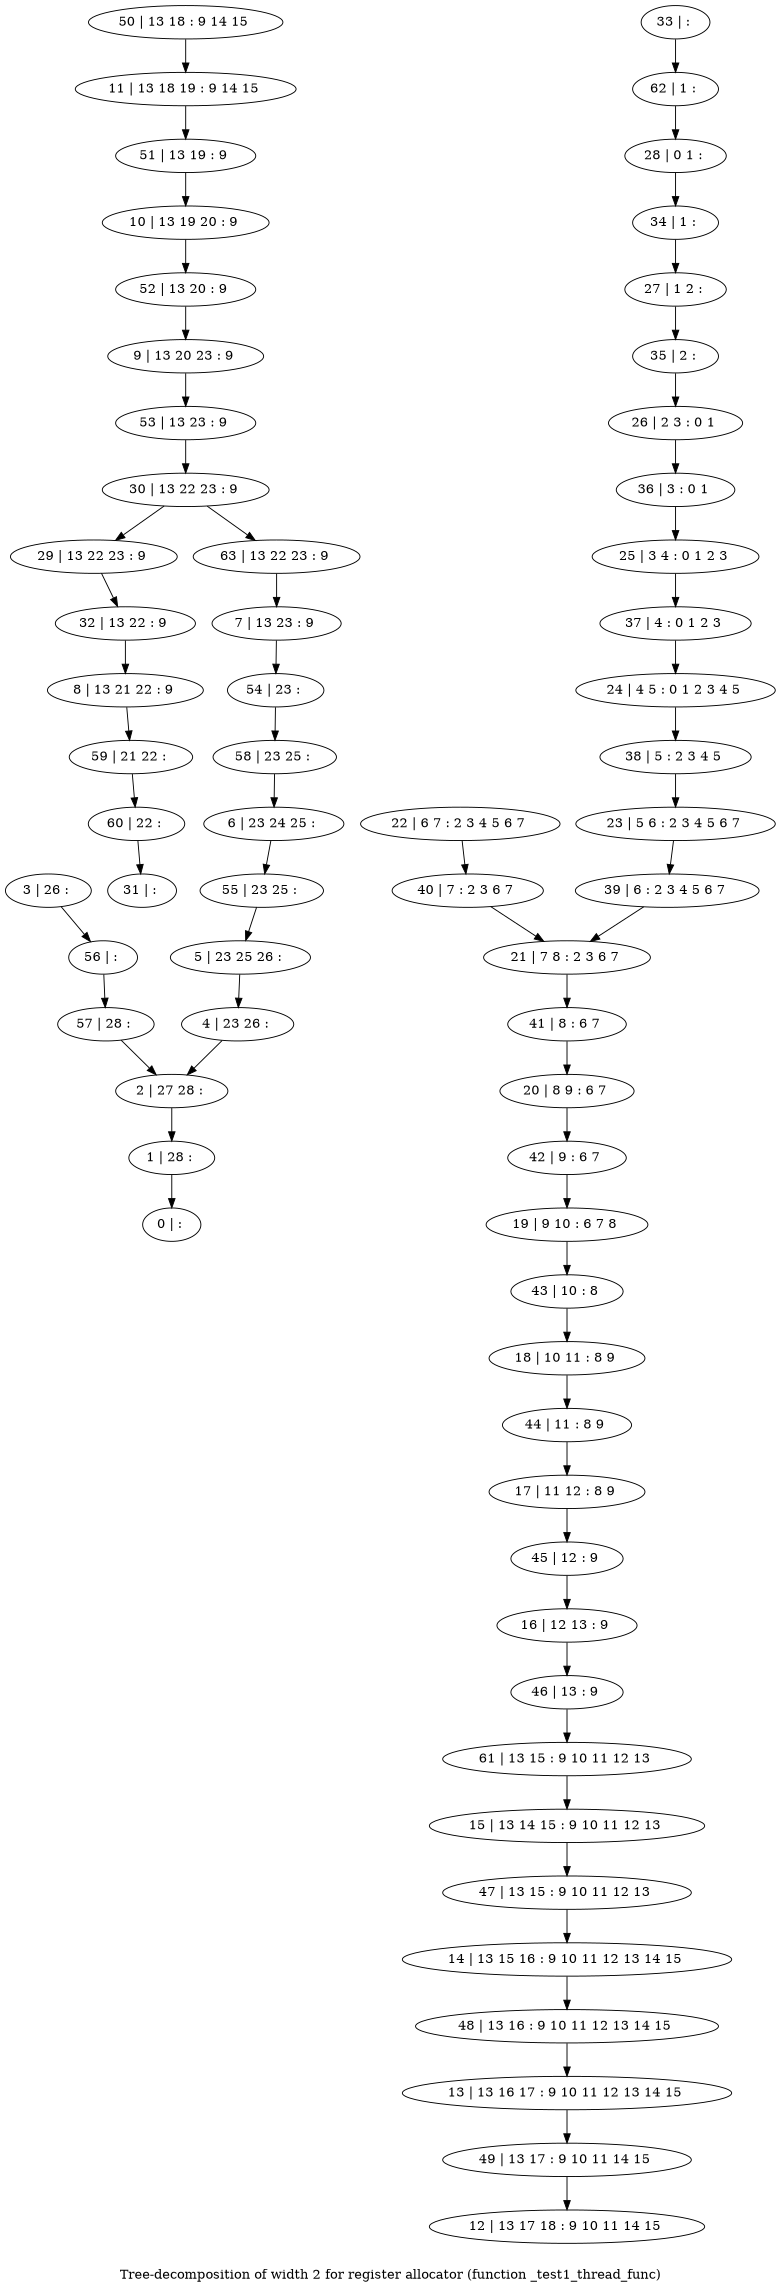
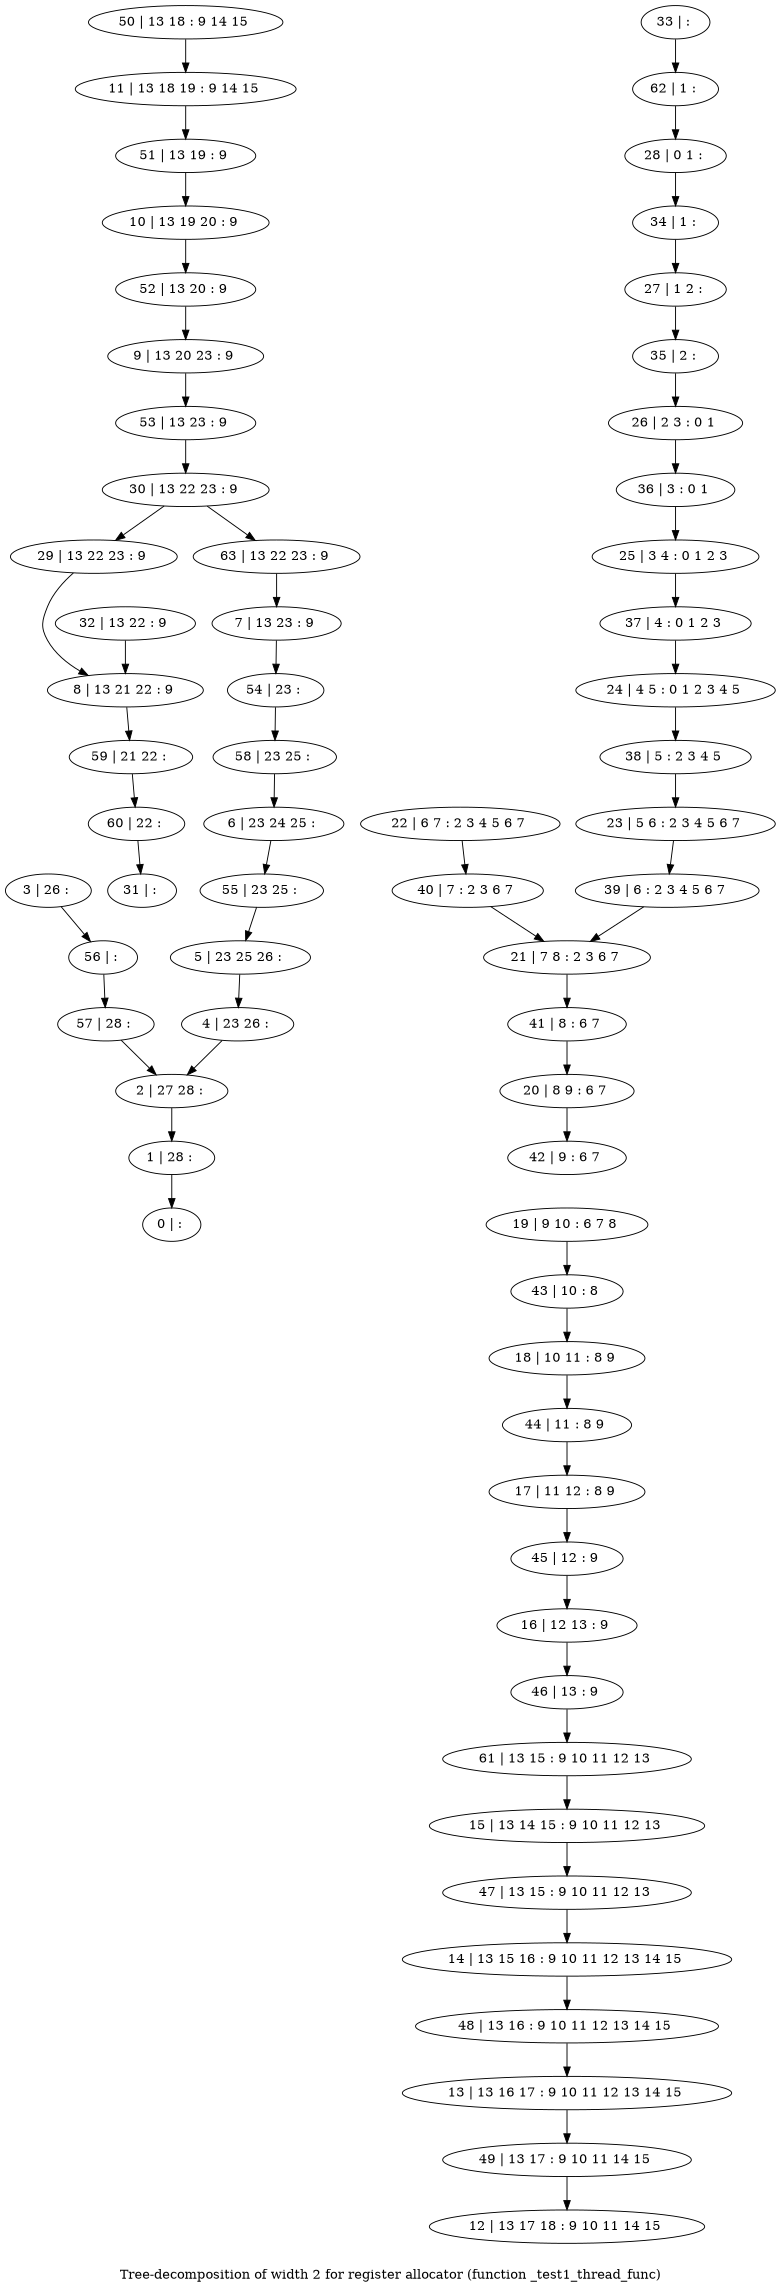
(107, 586) -> (43, 625)
(567, 1187) -> none
